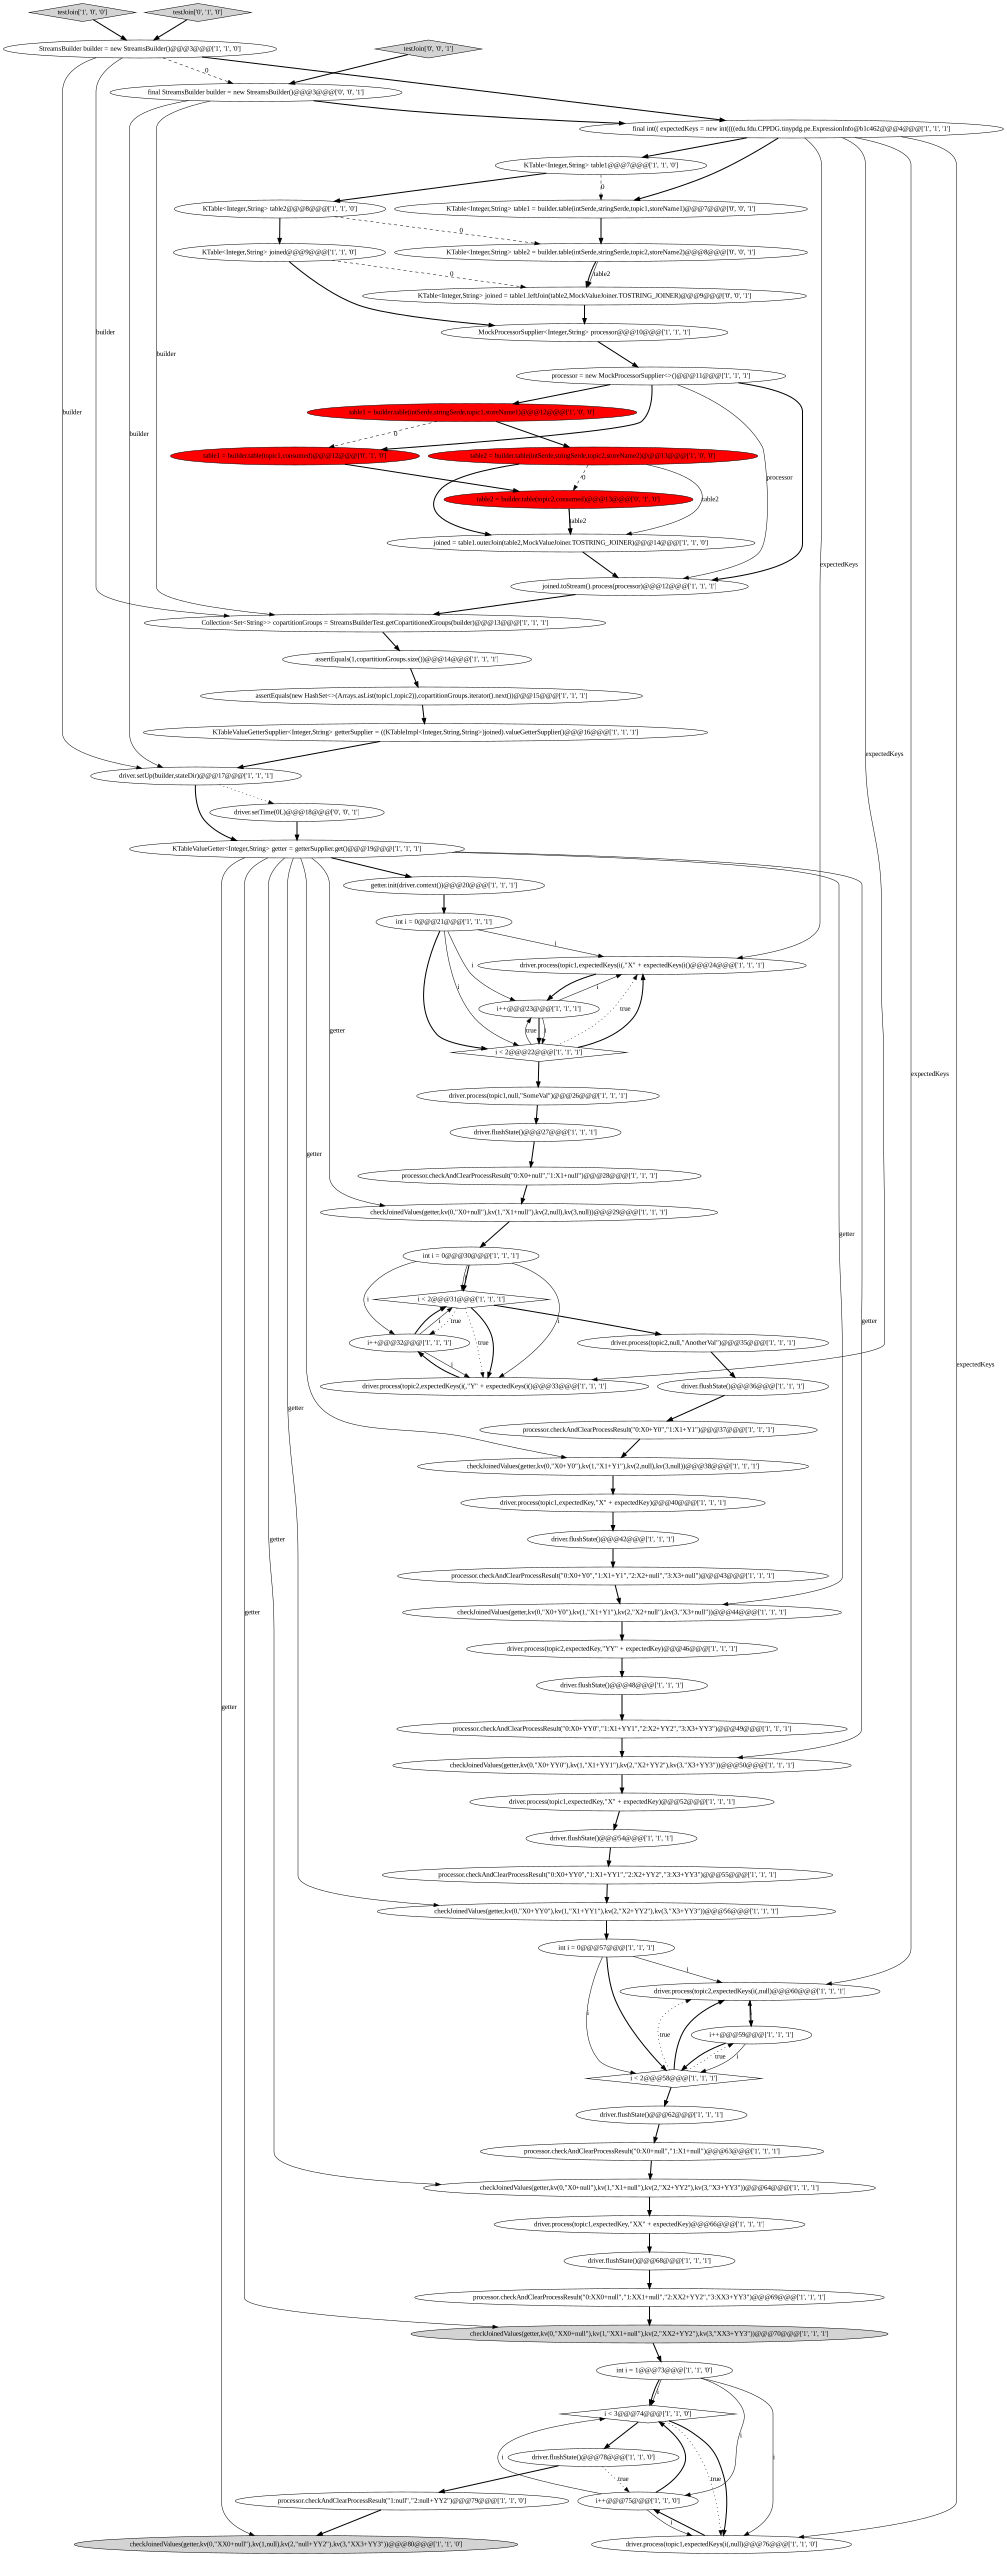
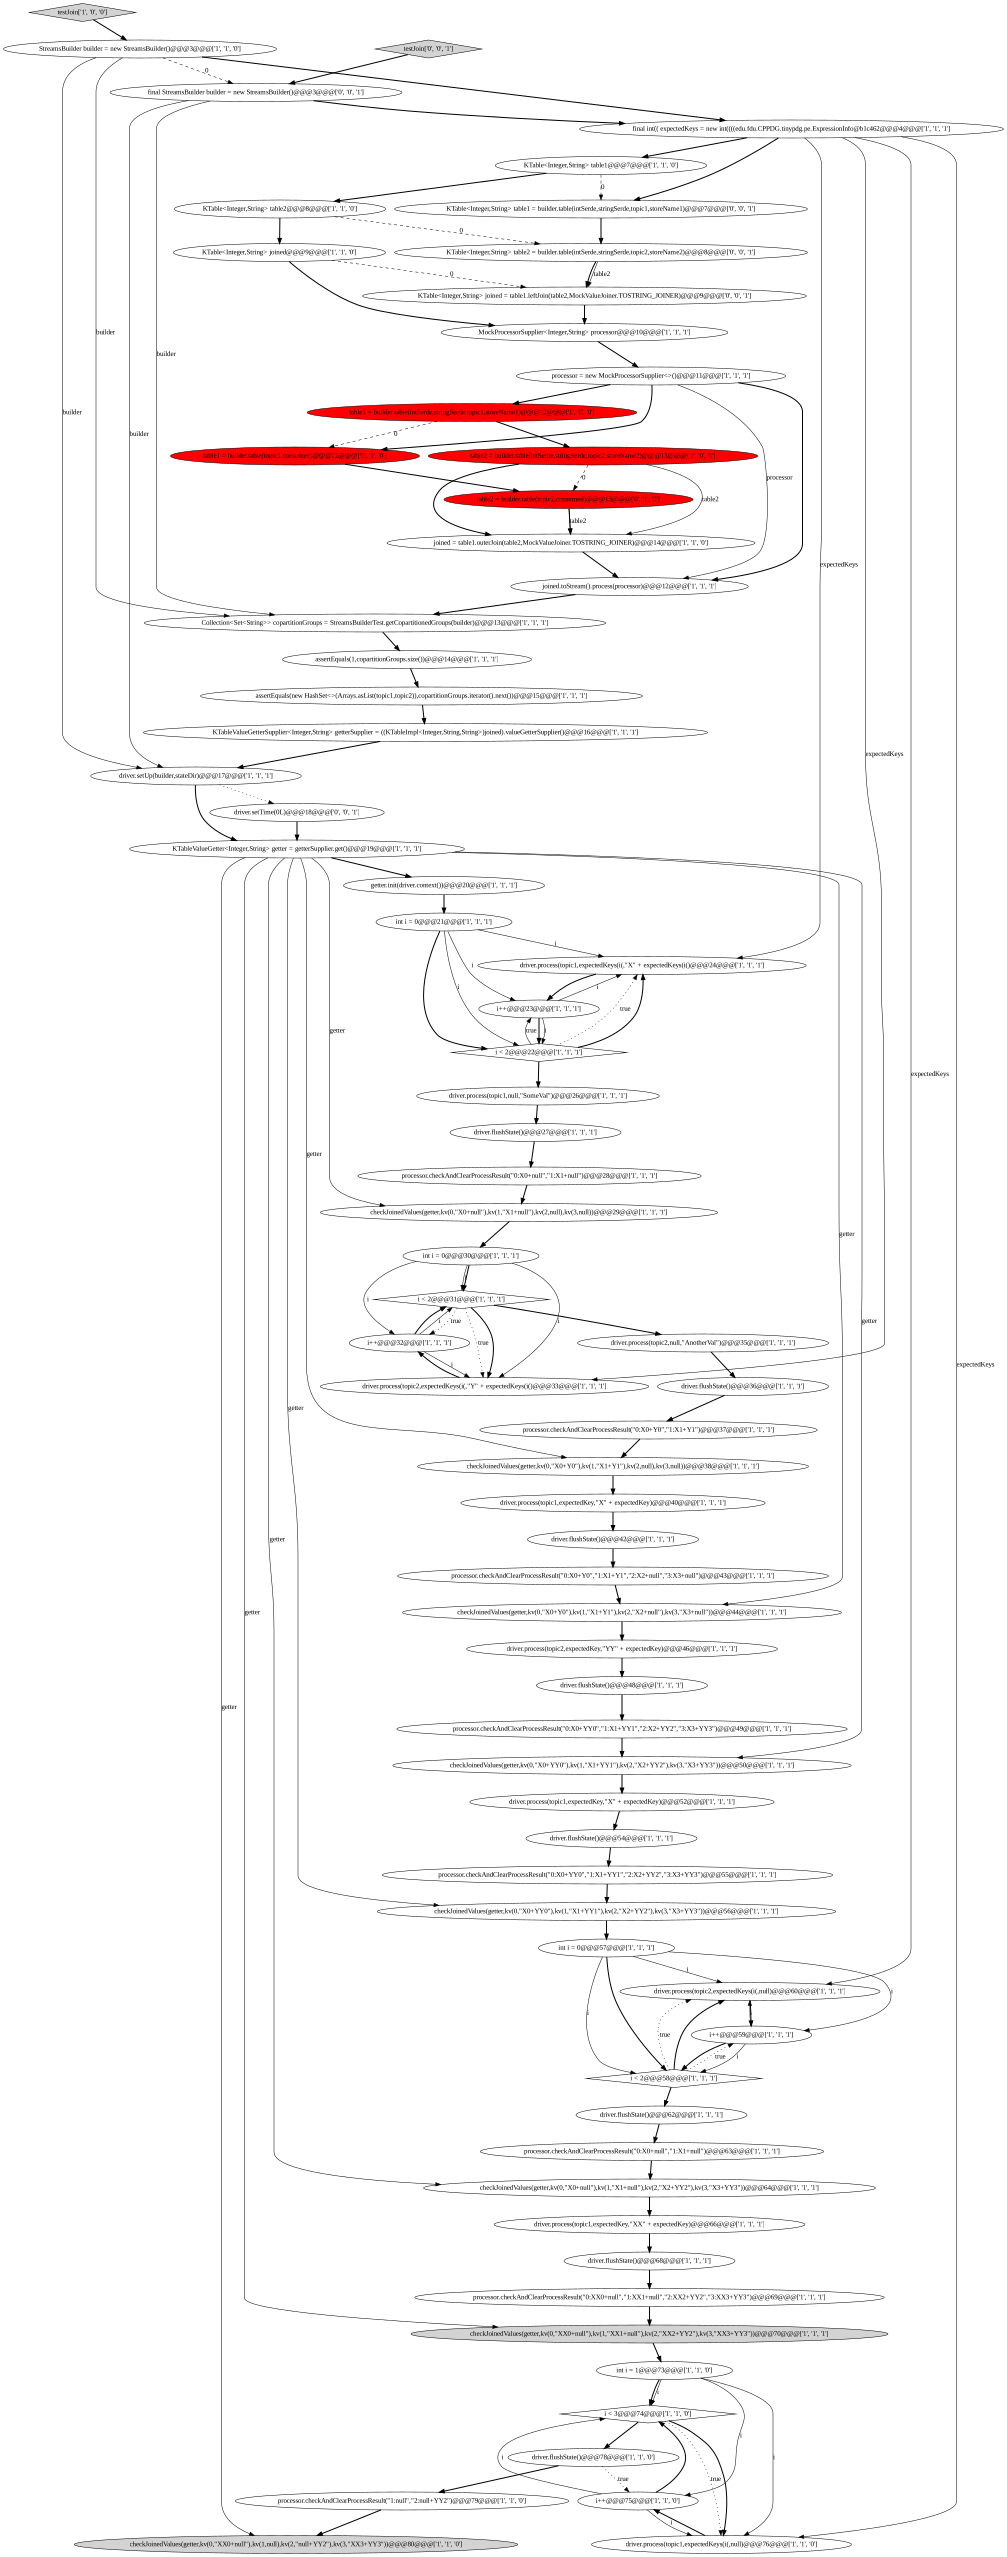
(198, 12) -> none
none -> (832, 1967)
